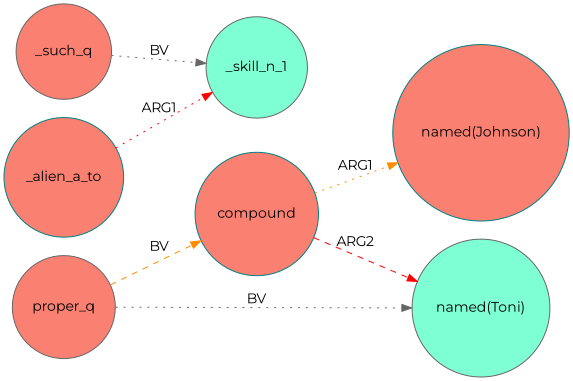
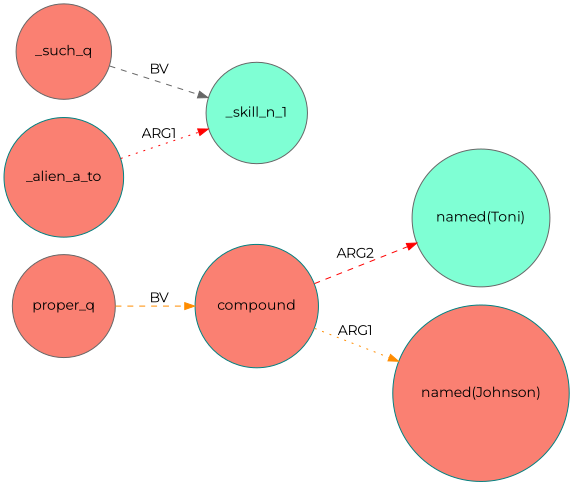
(154, 59) -> (154, 80)
(259, 308) -> none
